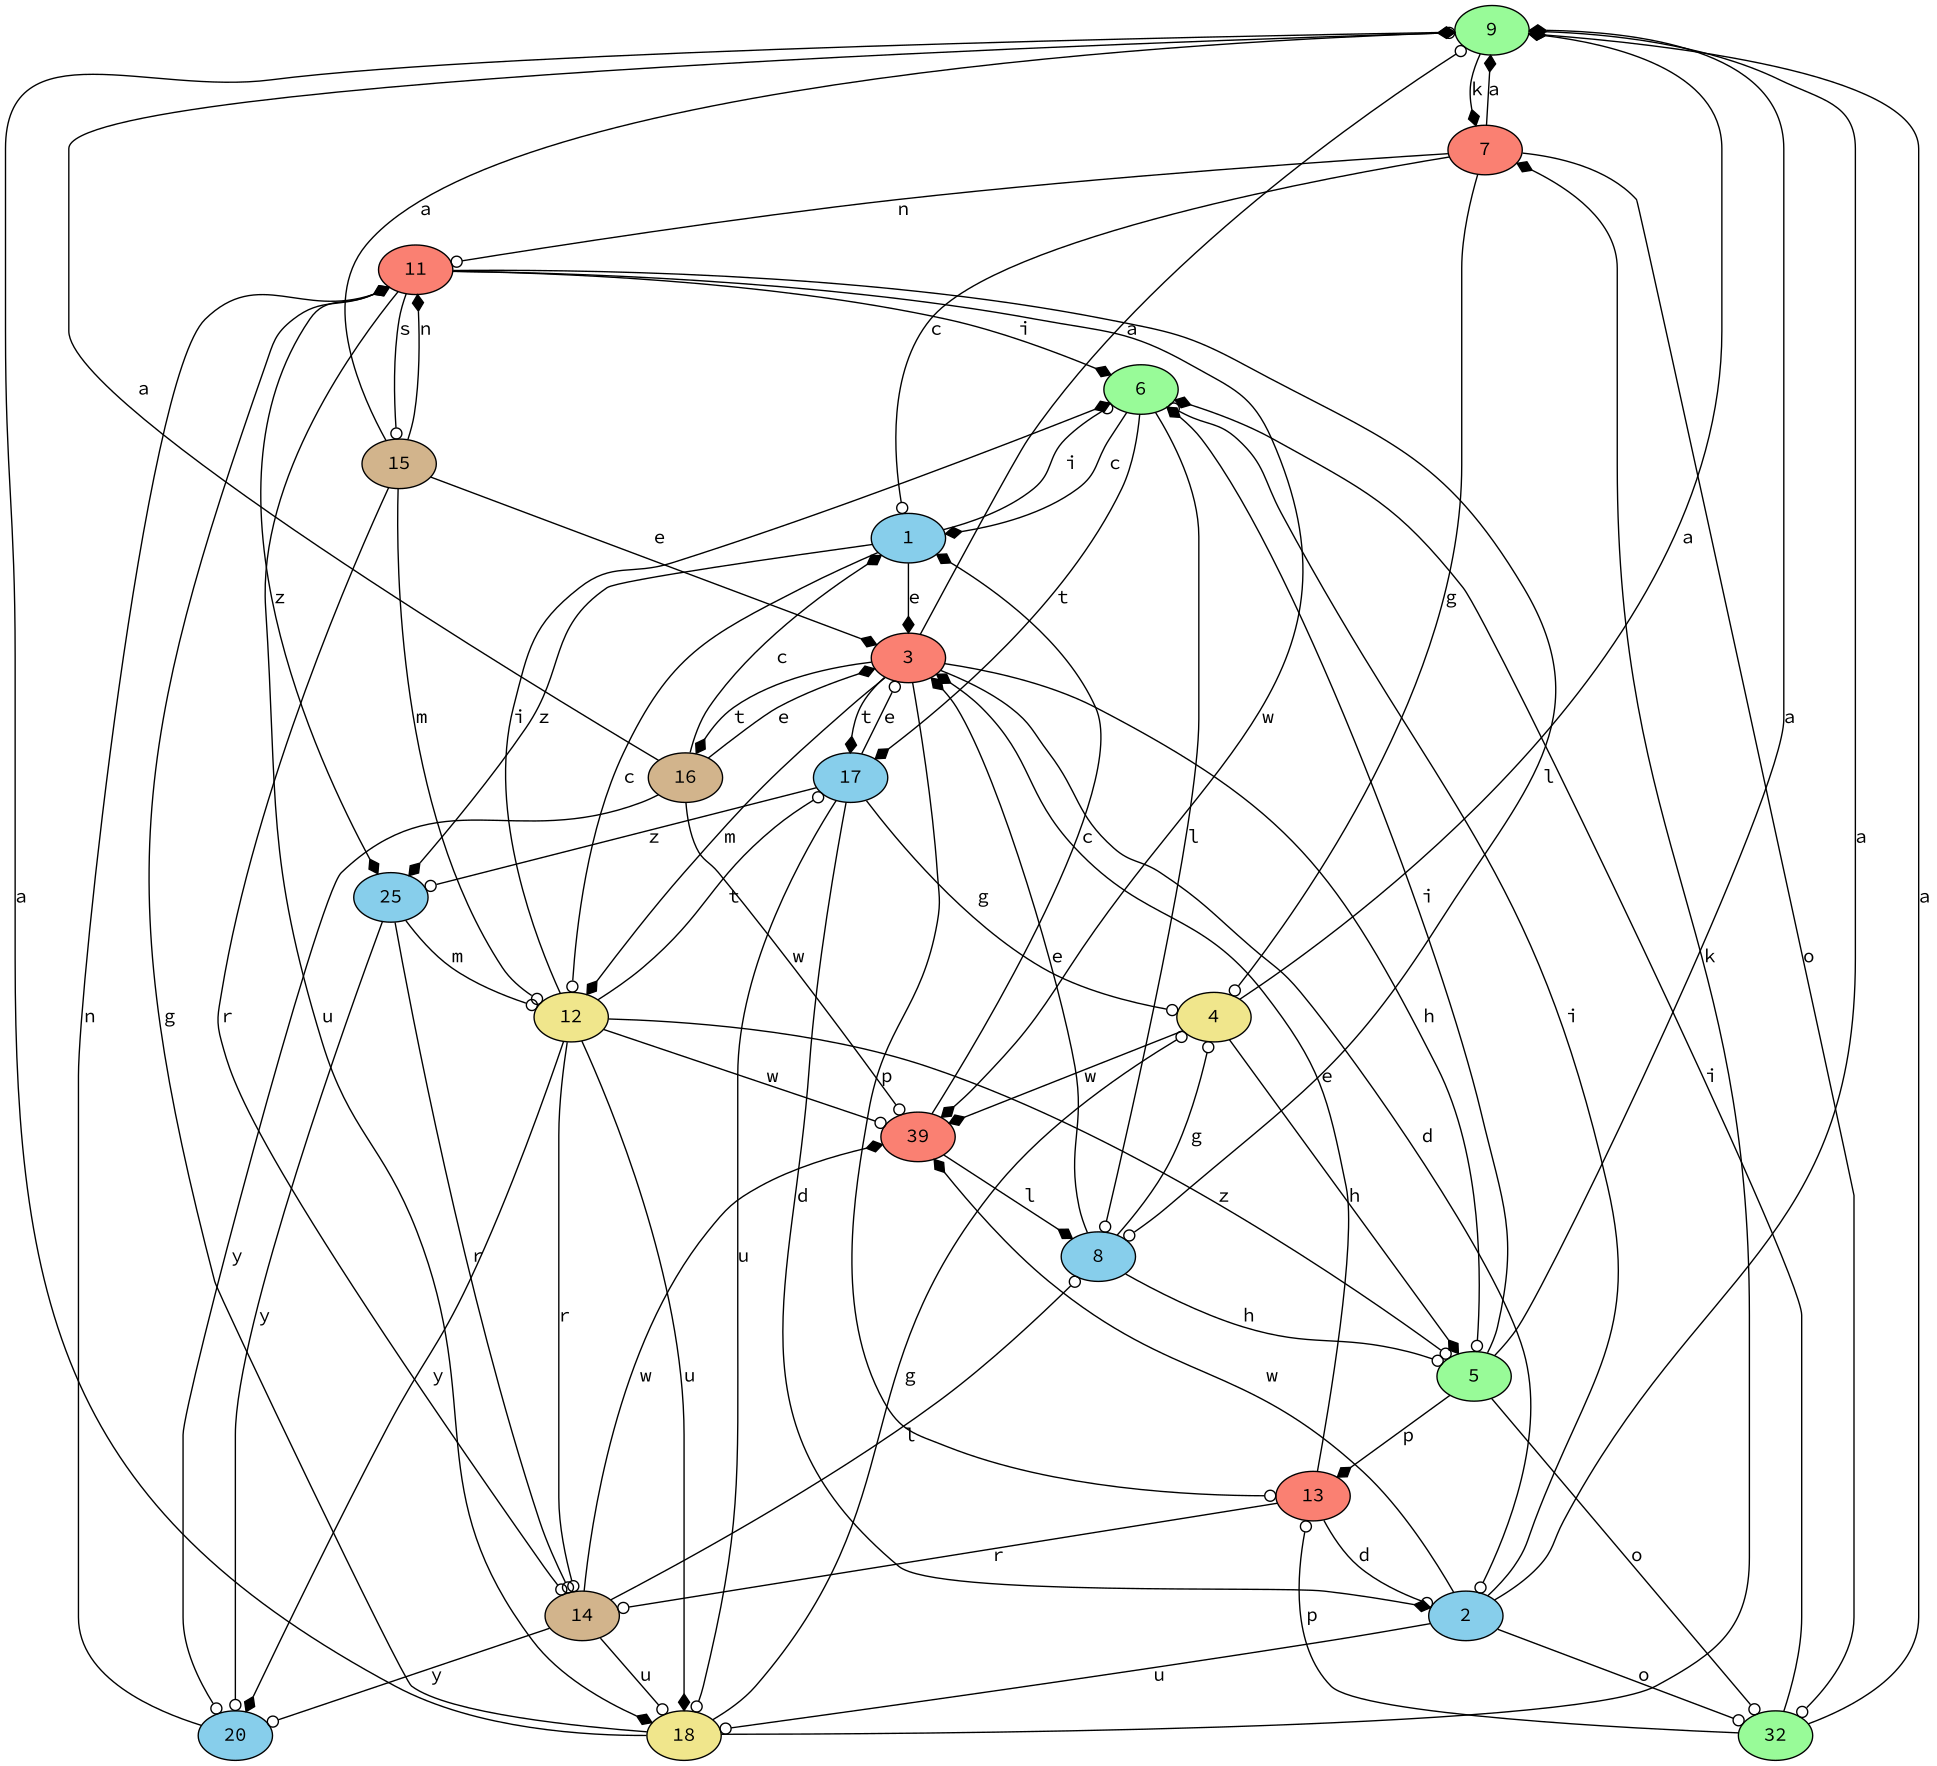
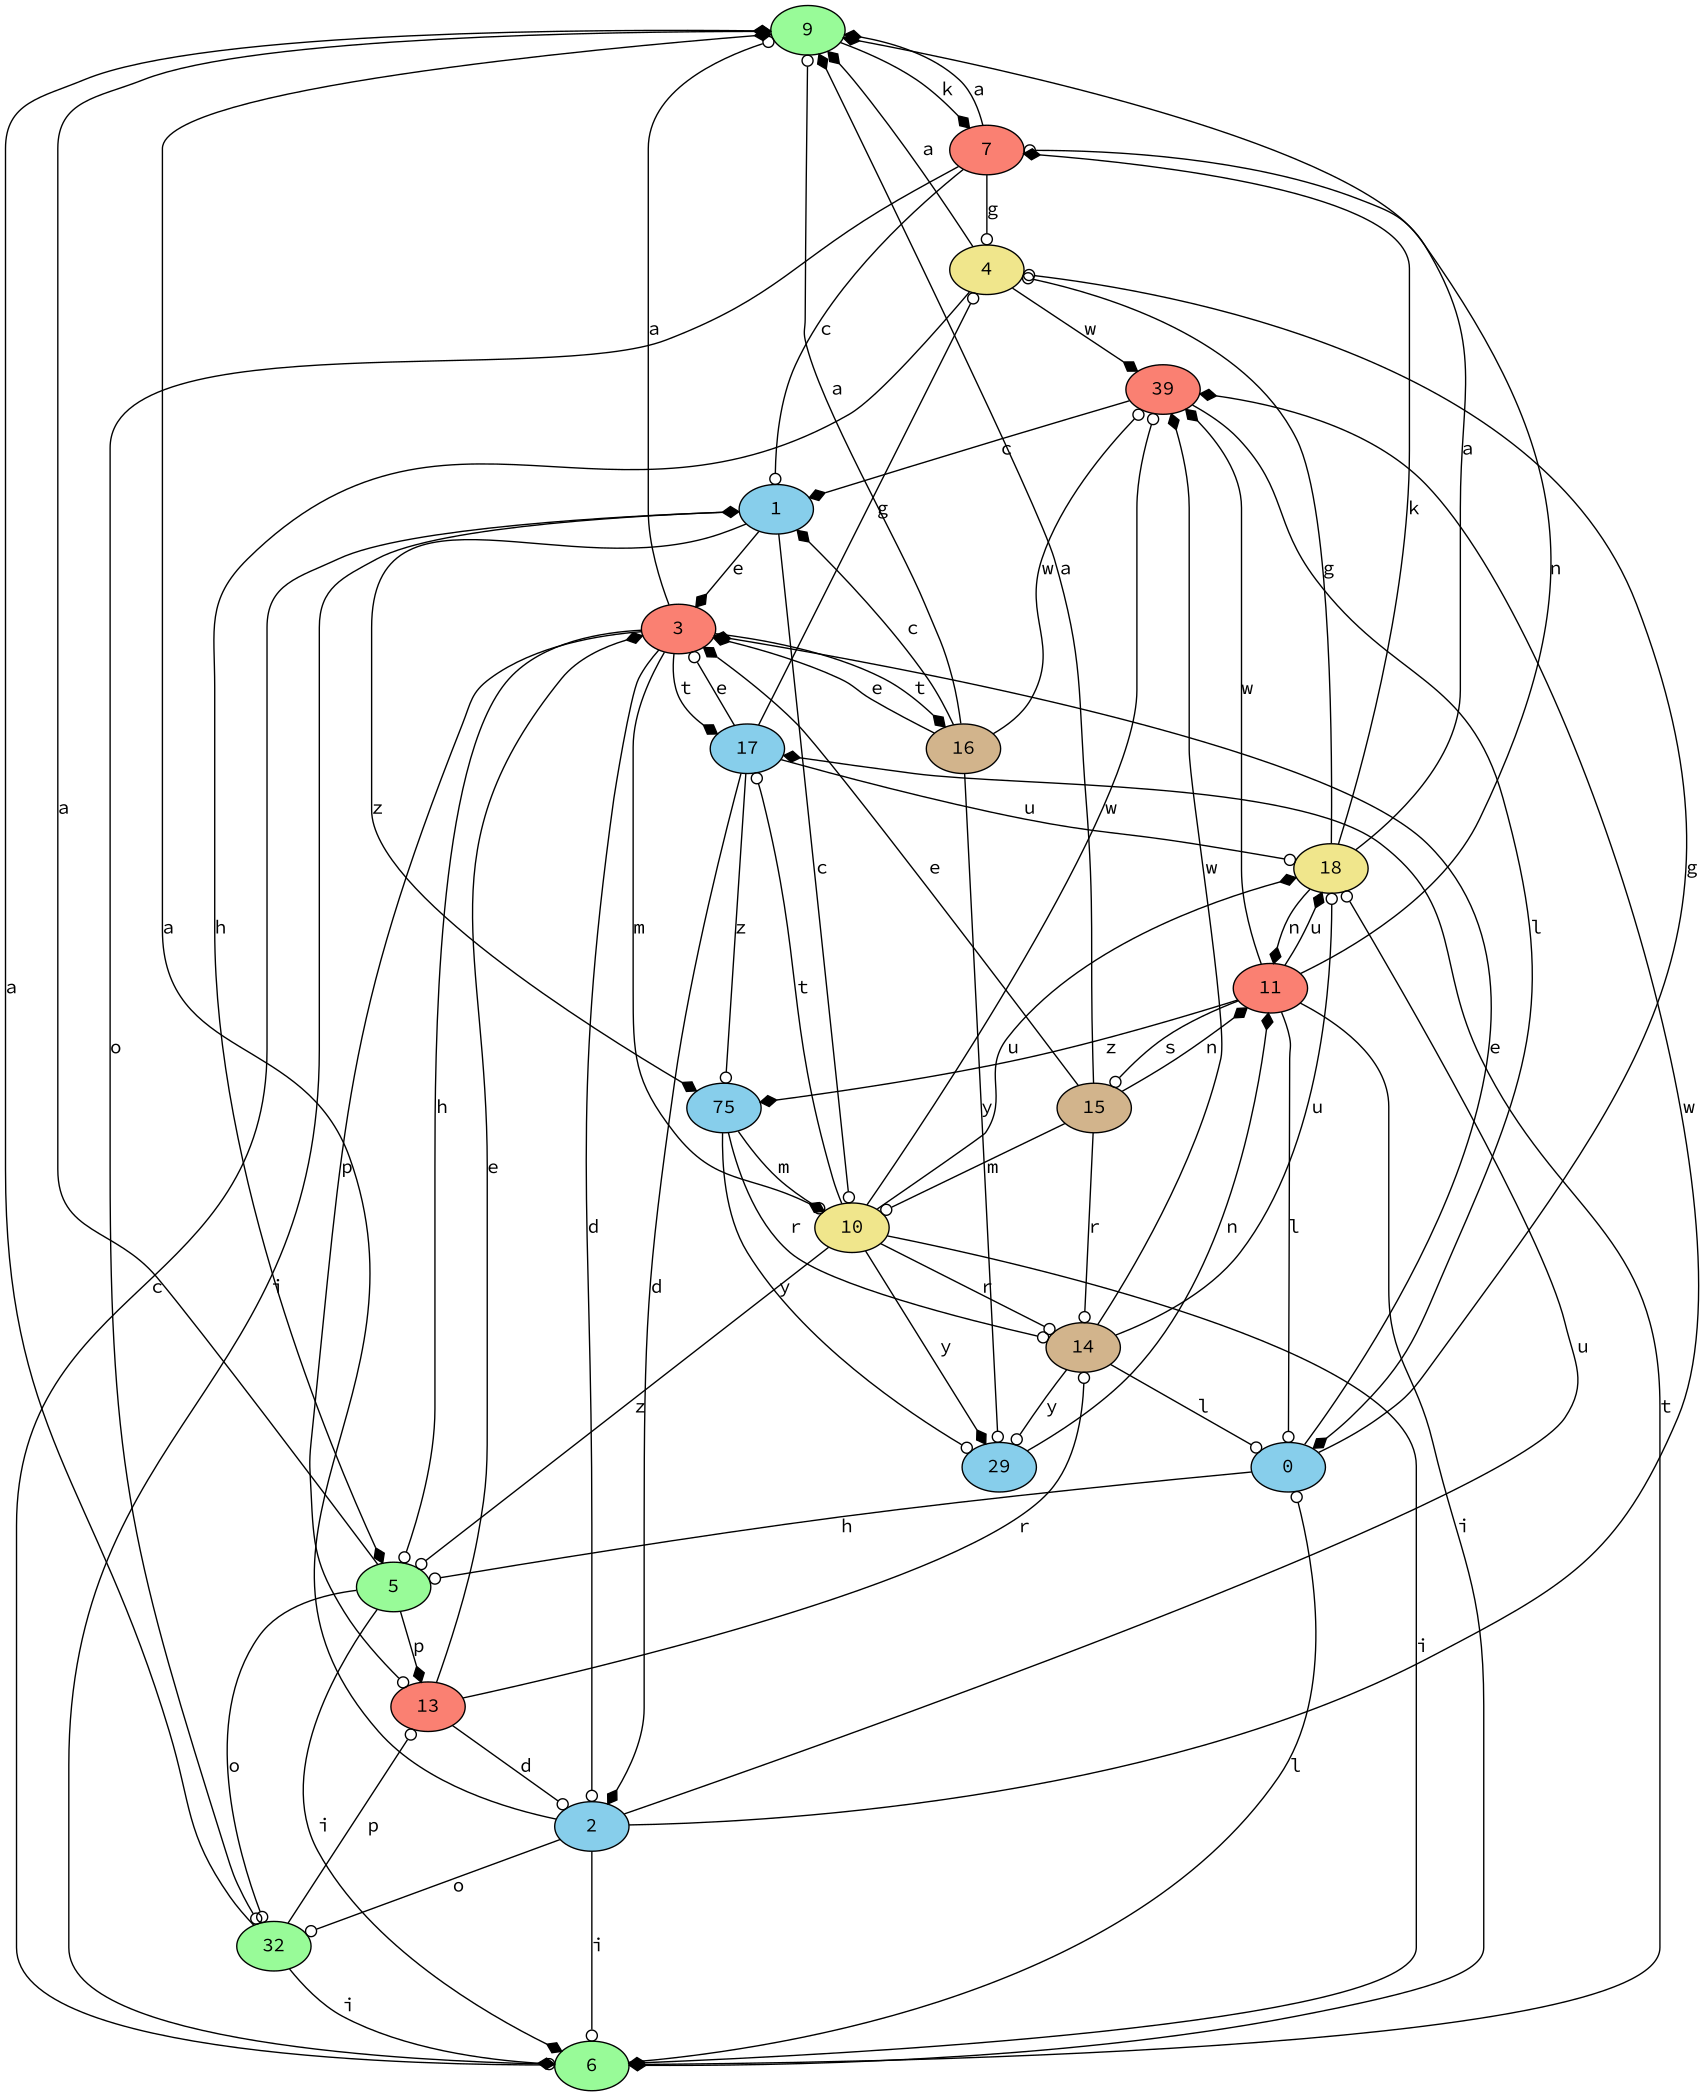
(954, 194) -> (1530, 441)
(391, 897) -> (724, 1108)
(170, 1017) -> (1294, 928)
(571, 1017) -> (852, 1228)
(1098, 1257) -> (1288, 1467)
(235, 1736) -> (999, 1467)
